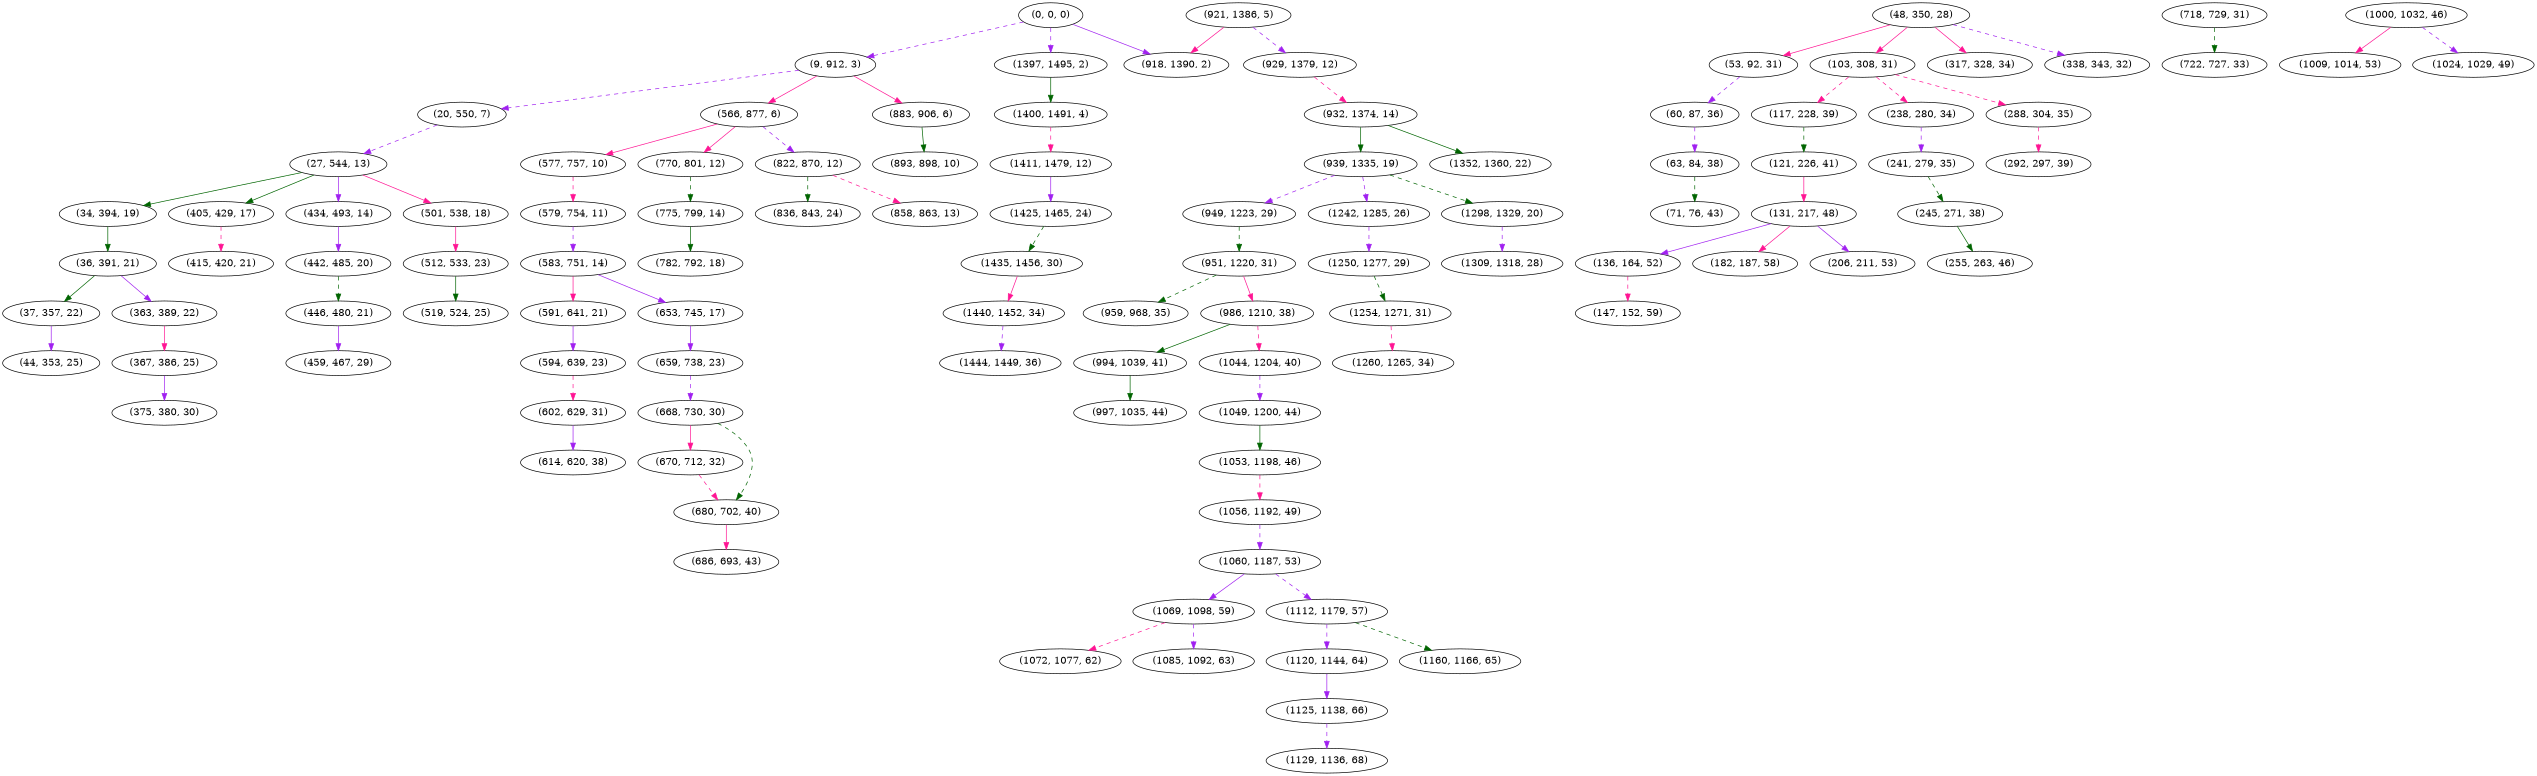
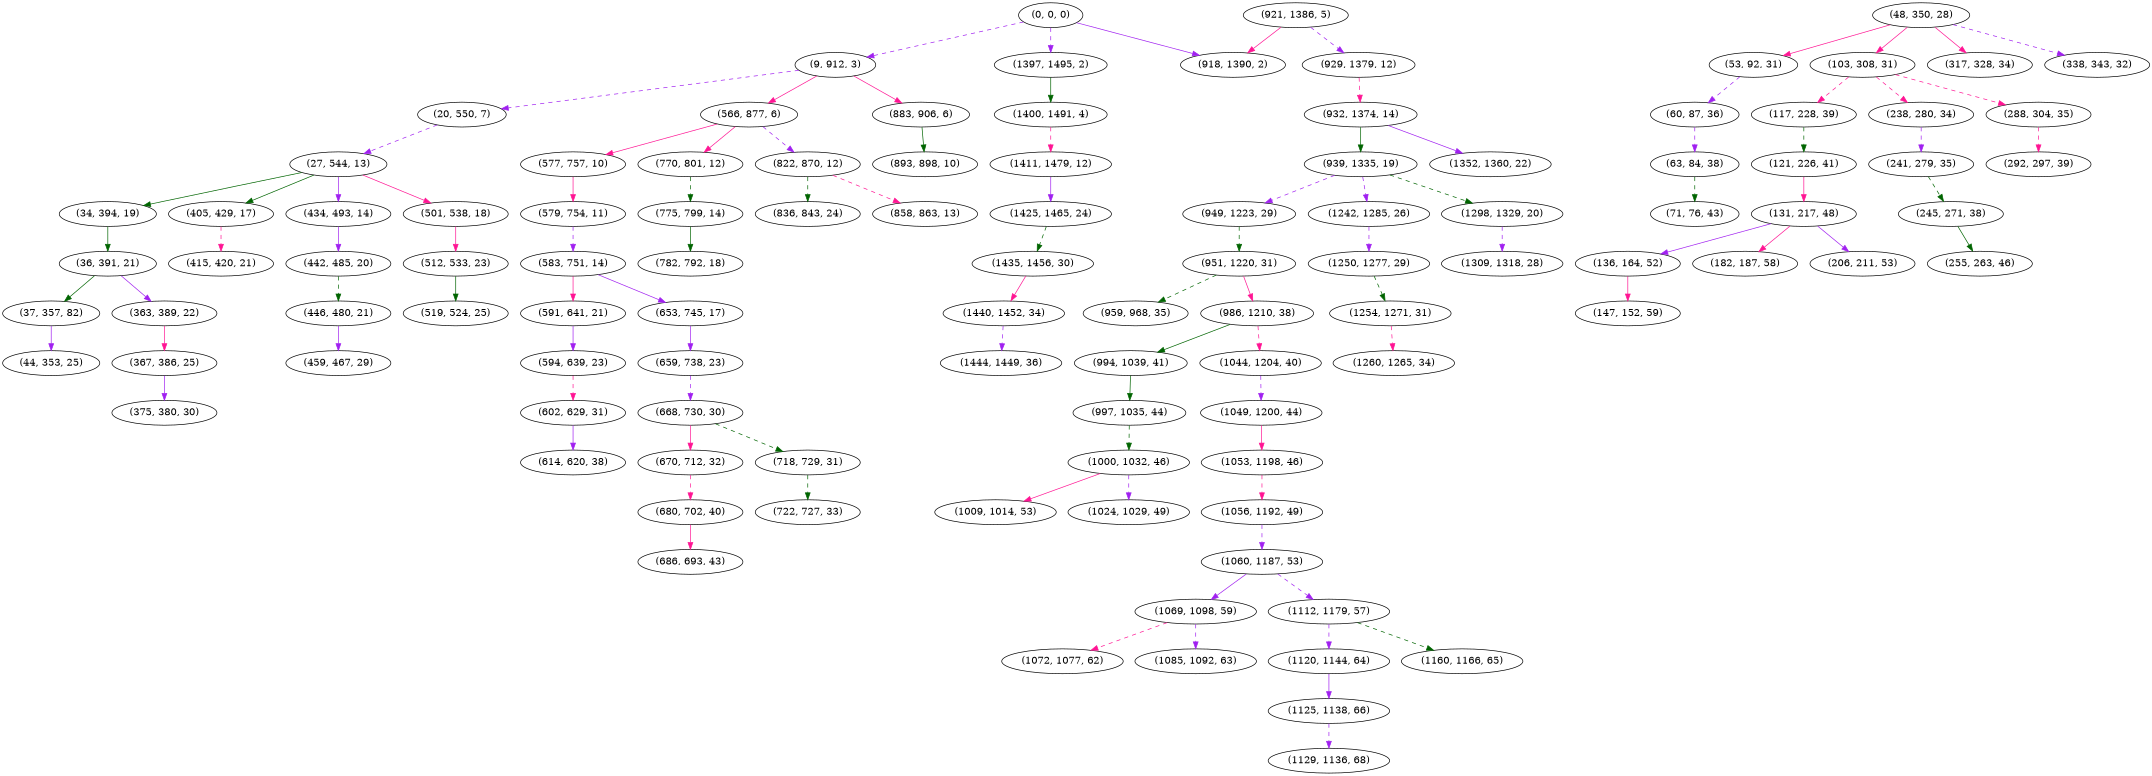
(1422, 138) -> (1422, 138)
(573, 186) -> (573, 186)
(1628, 285) -> (1628, 285)
(51, 313) -> (51, 313)
none -> (1129, 434)
(1260, 434) -> (1262, 434)
(750, 453) -> (746, 436)
